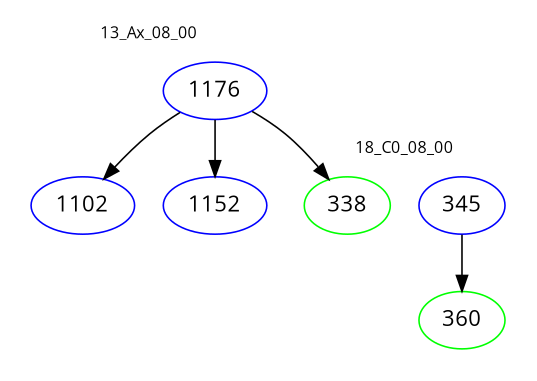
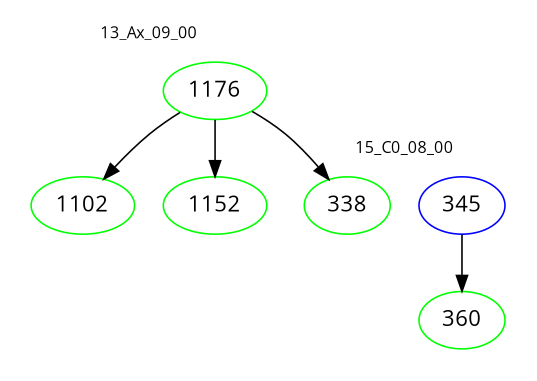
(149, 34) -> (149, 34)
(215, 91) -> (215, 91)
(405, 149) -> (405, 149)
(83, 206) -> (83, 206)
(215, 206) -> (215, 206)
